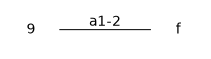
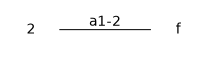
(32, 30) -> (32, 30)
